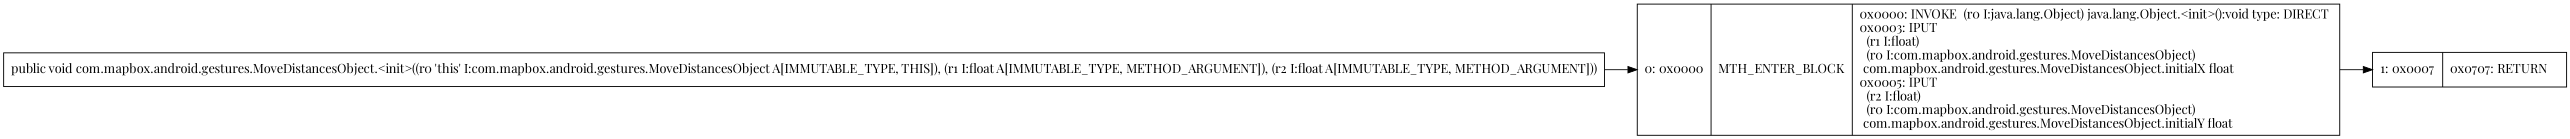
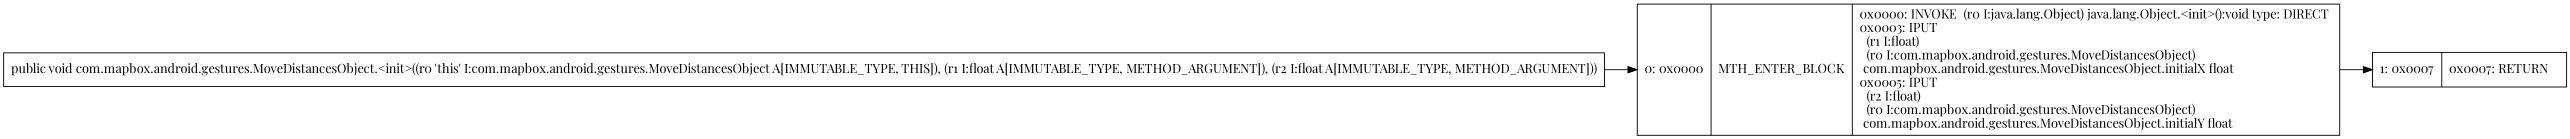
(2504, 69) -> (2504, 69)
